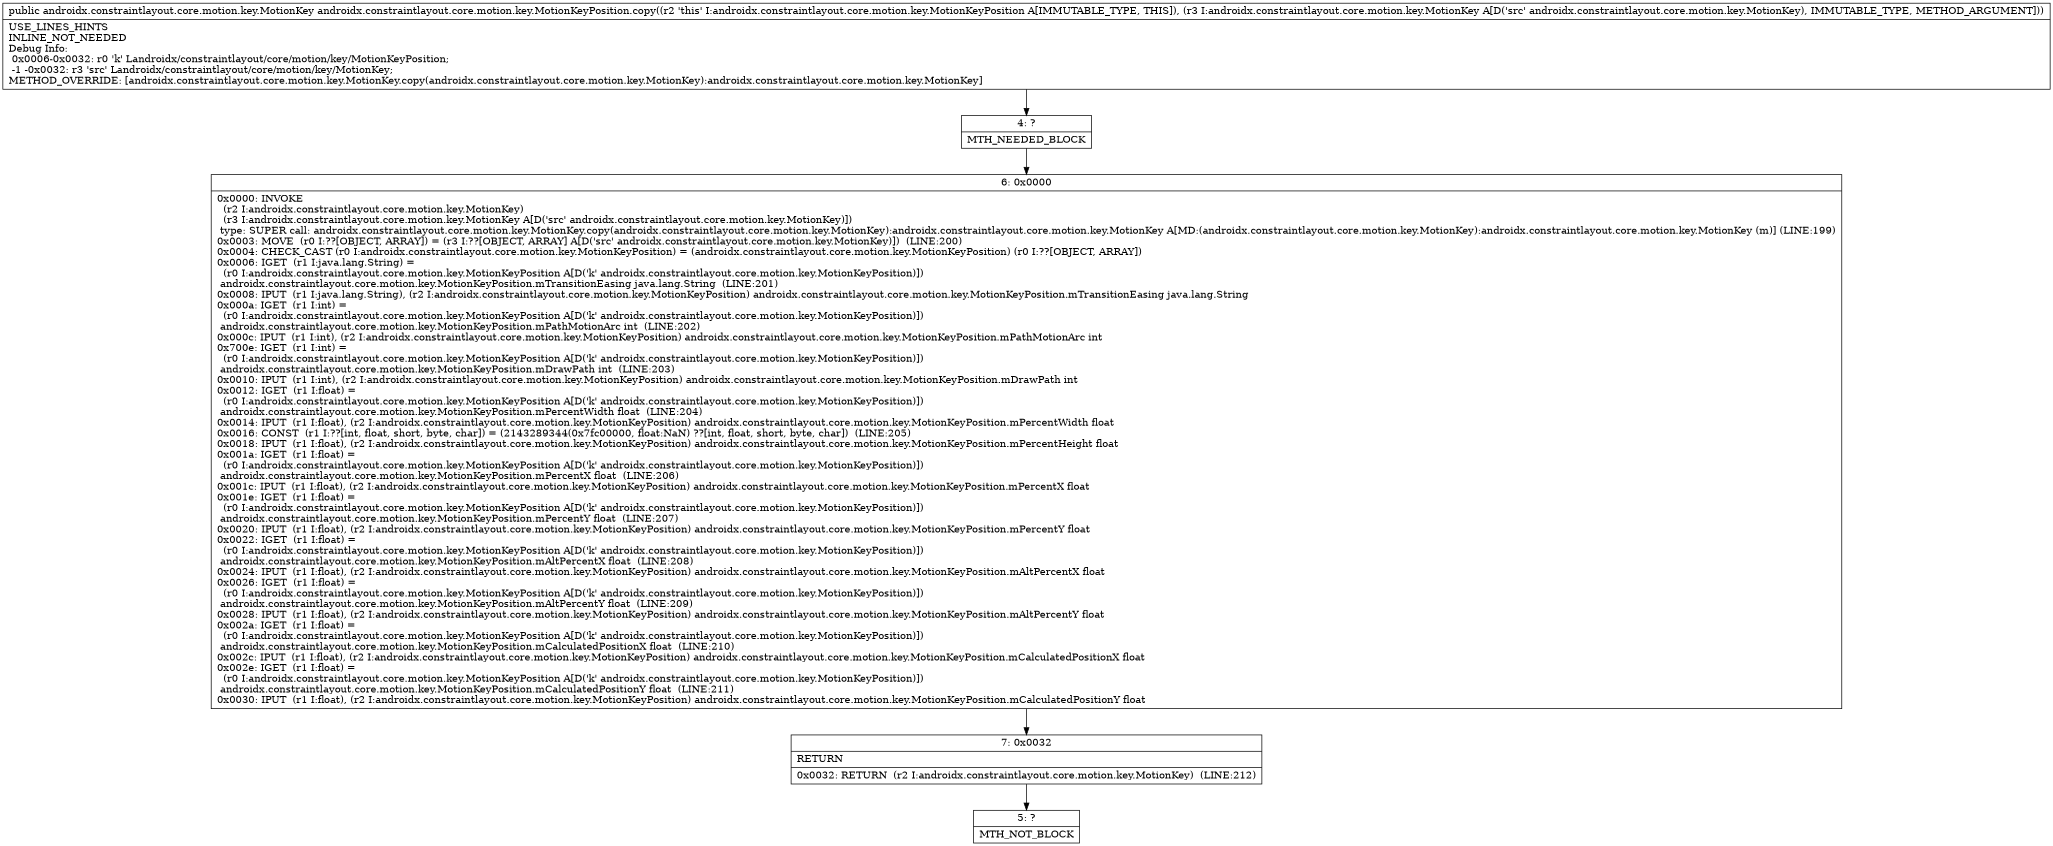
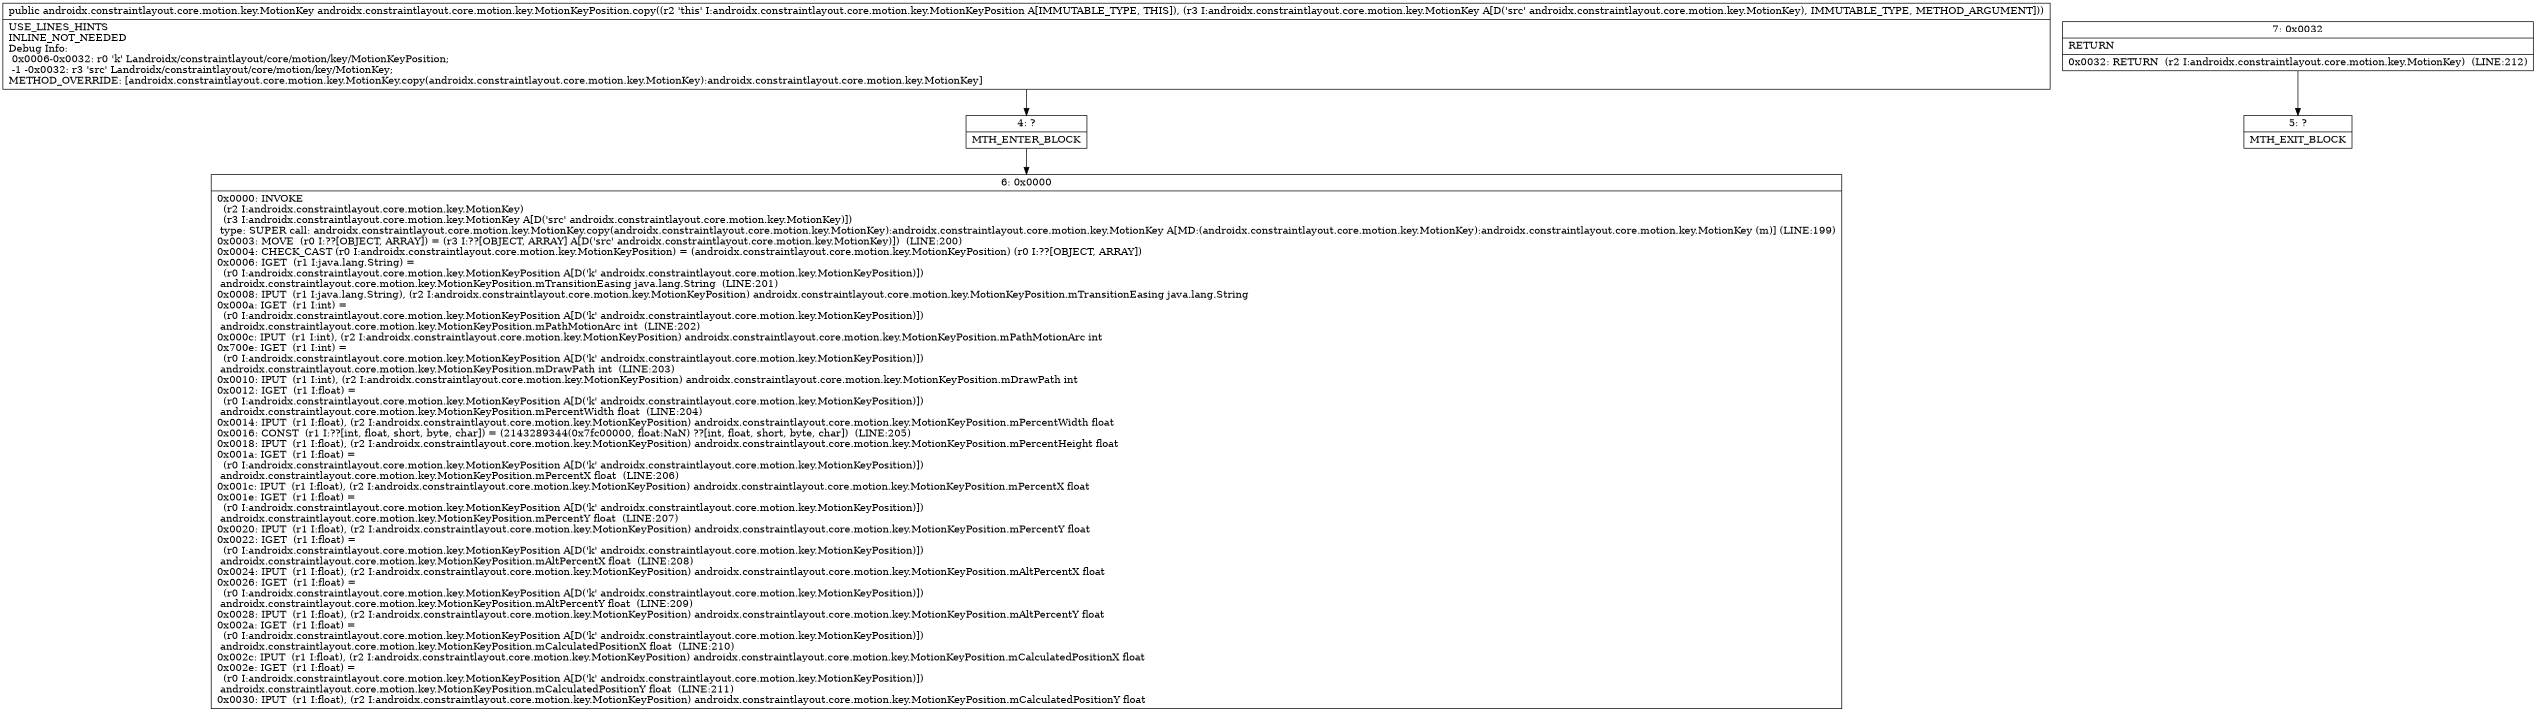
(1026, 140) -> (1026, 140)
(1026, 718) -> none
(1026, 834) -> (2298, 140)
